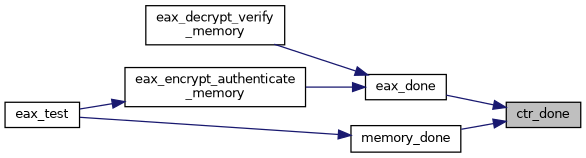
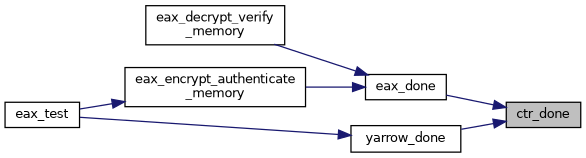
(406, 139) -> (406, 139)
